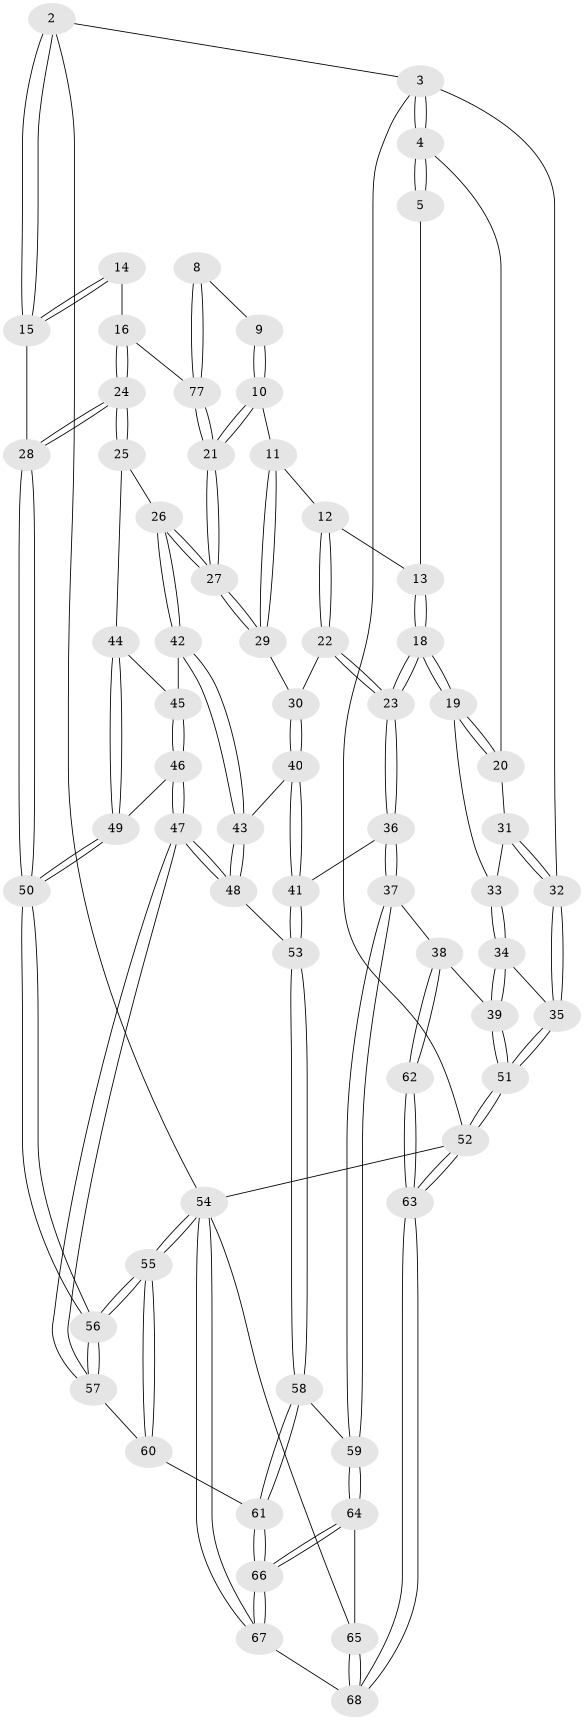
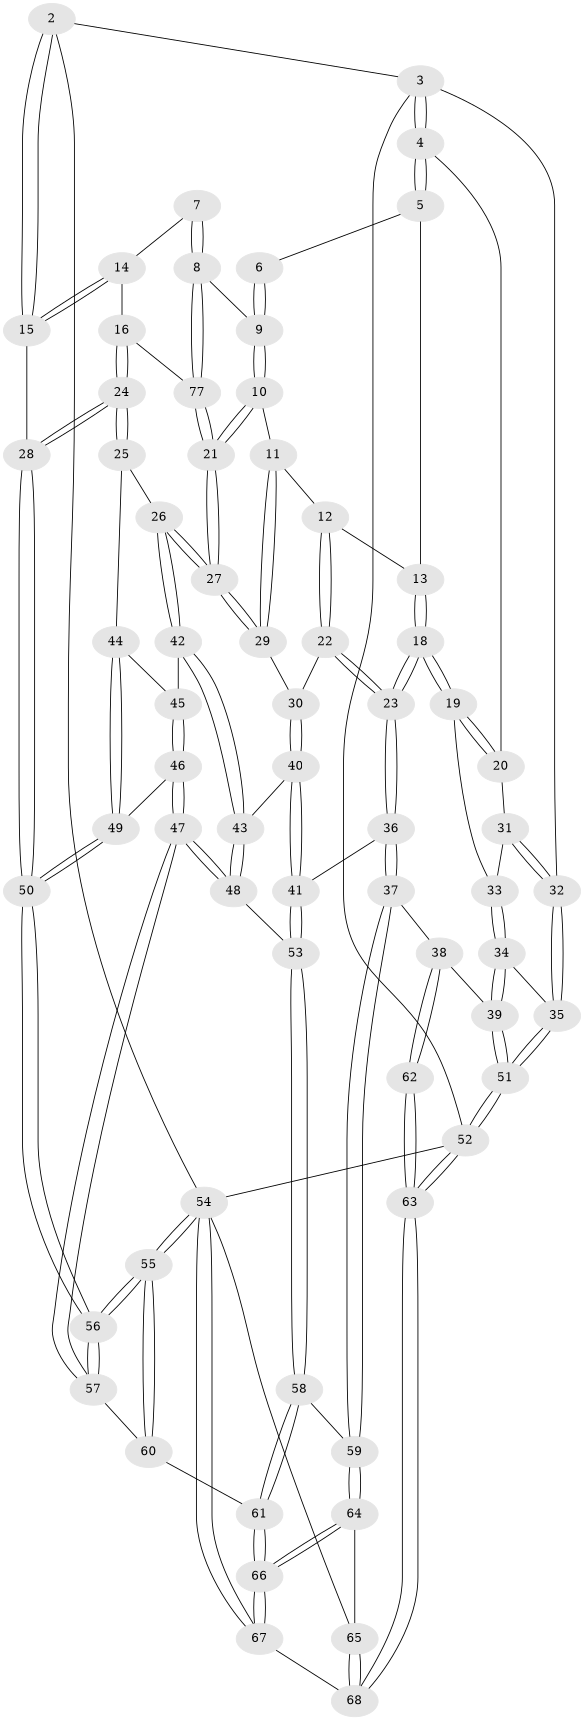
none -> (197, 206)
none -> (260, 268)
